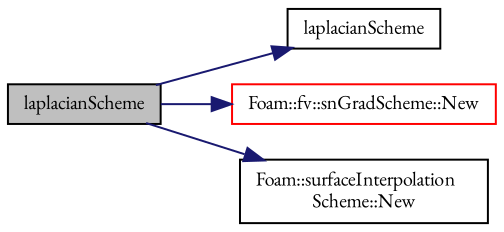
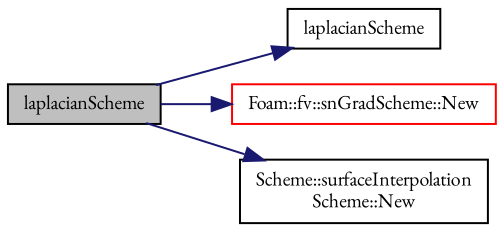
(364, 191) -> (364, 191)
